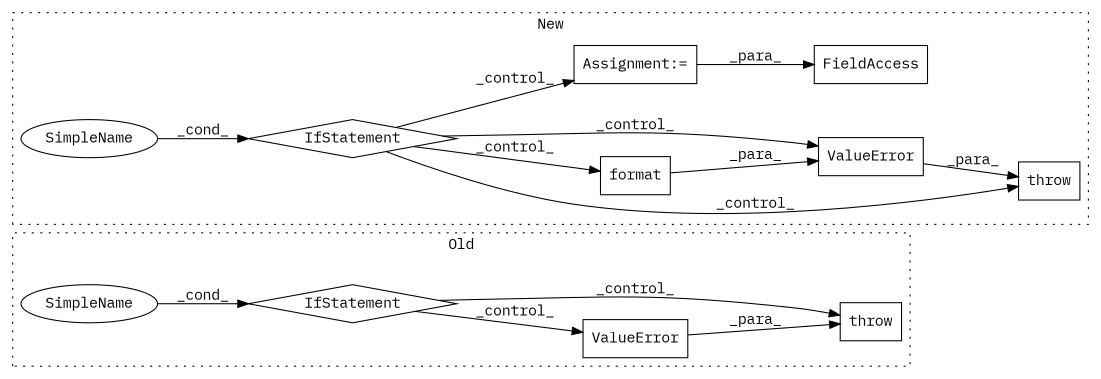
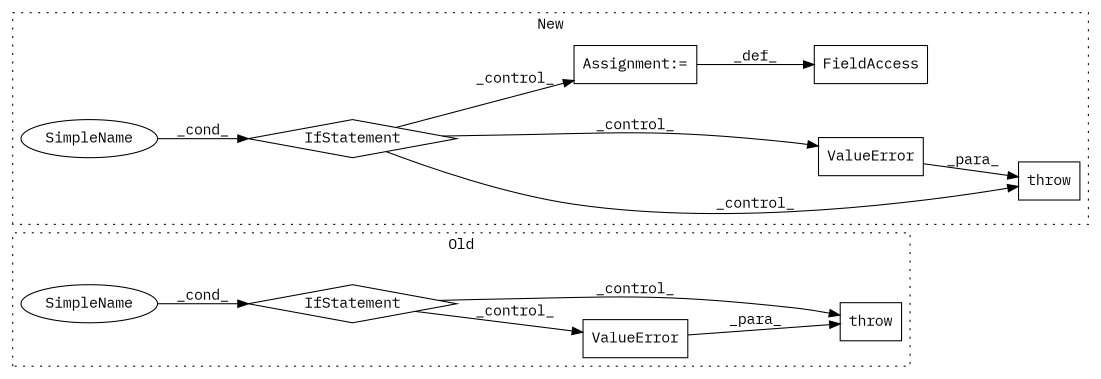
(756, 57) -> (756, 57)
(635, 176) -> none
